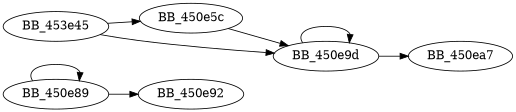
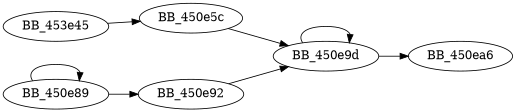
(183, 46) -> (254, 76)
(460, 56) -> (460, 56)
